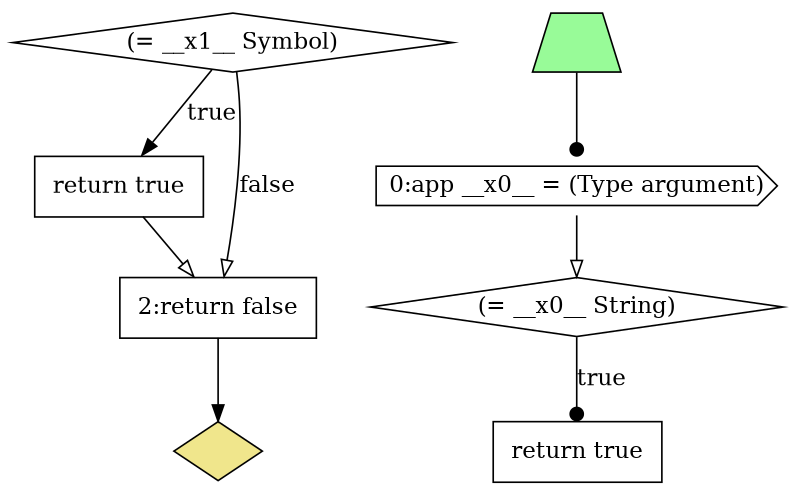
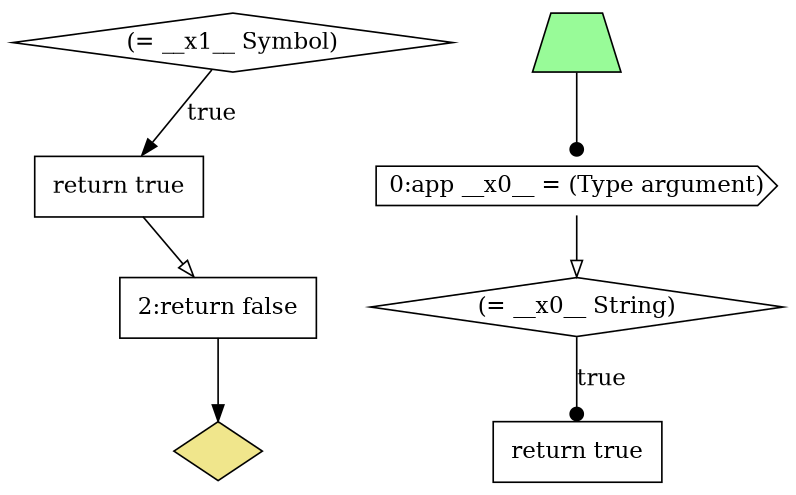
(239, 166) -> none
